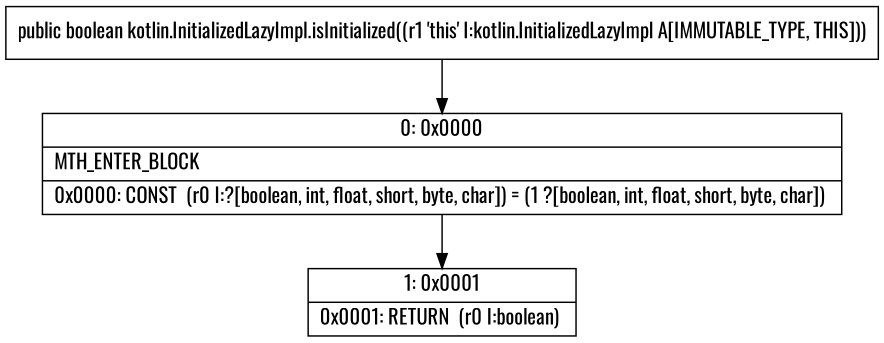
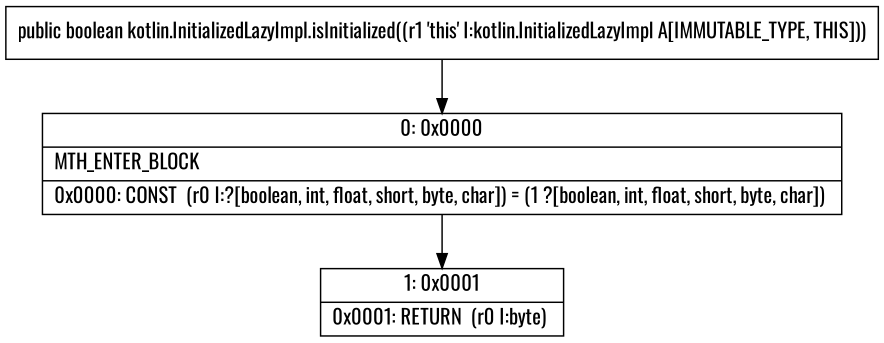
(442, 318) -> (442, 318)
